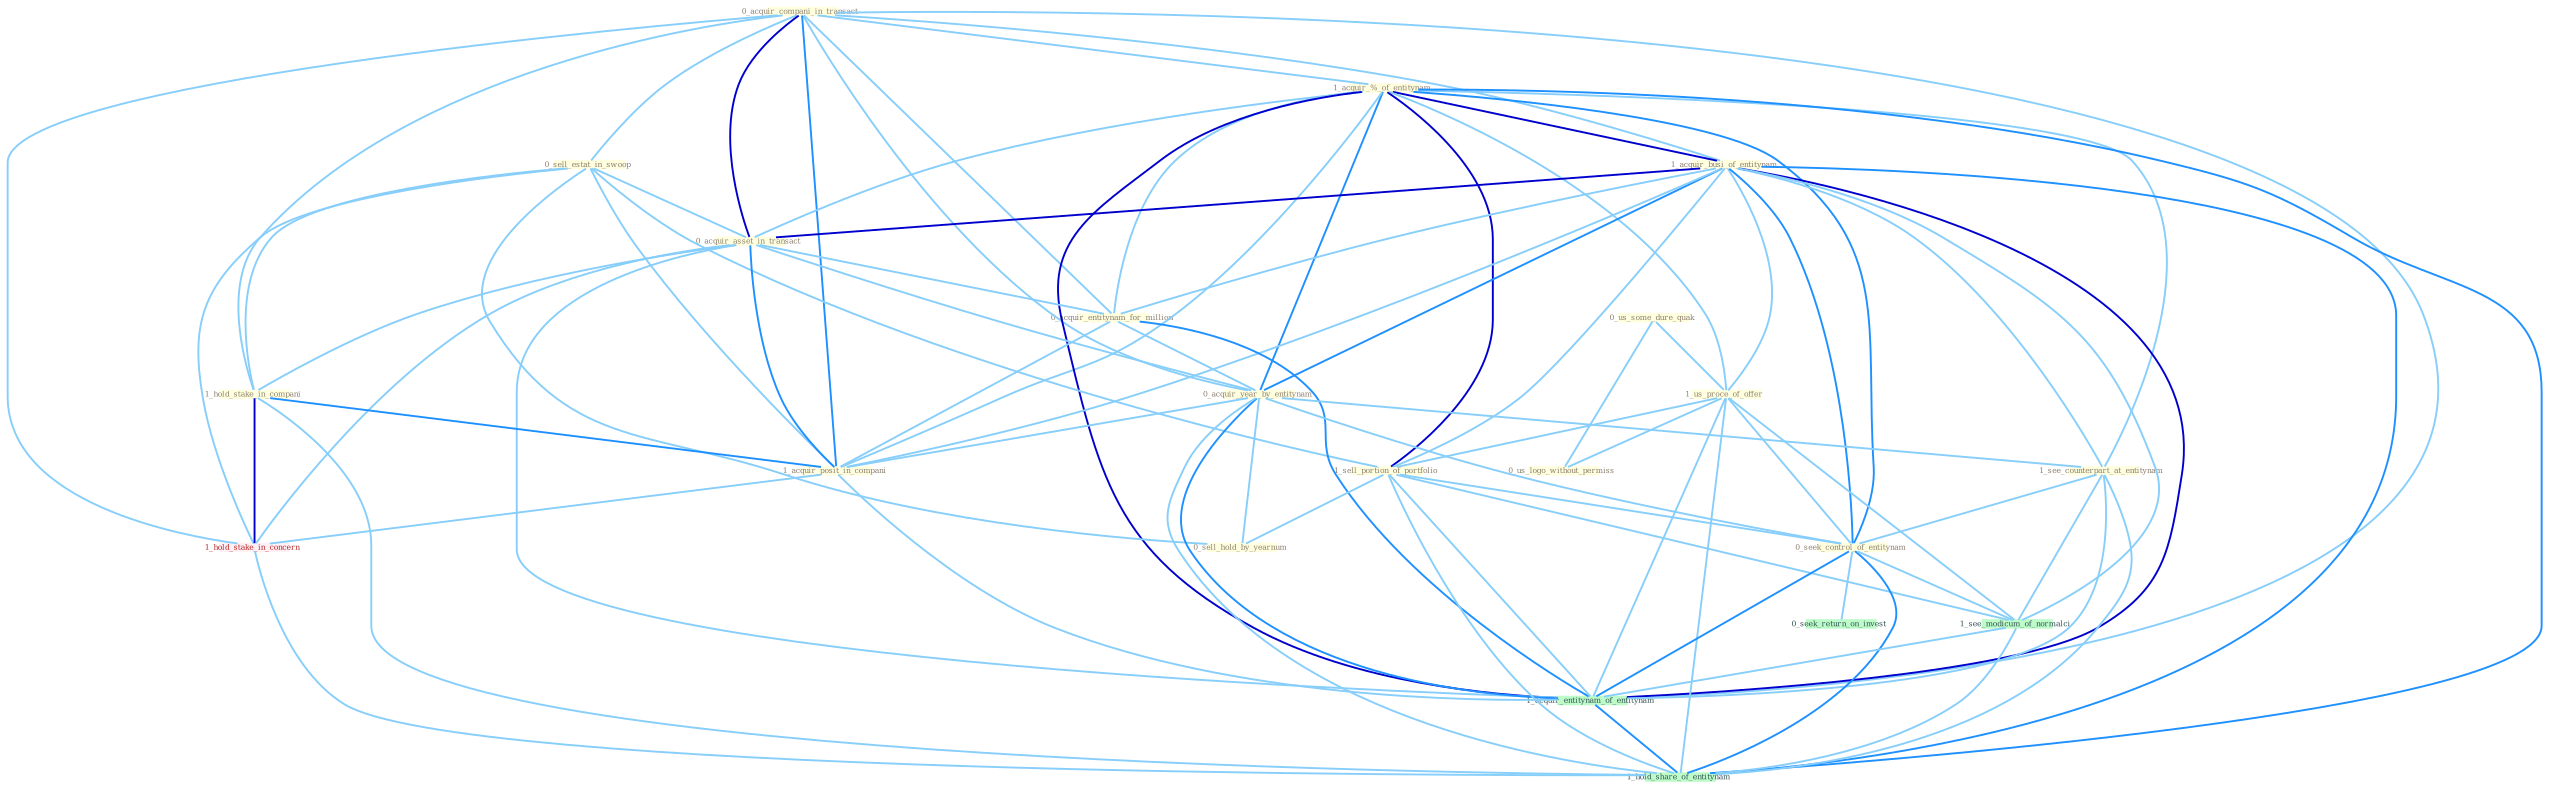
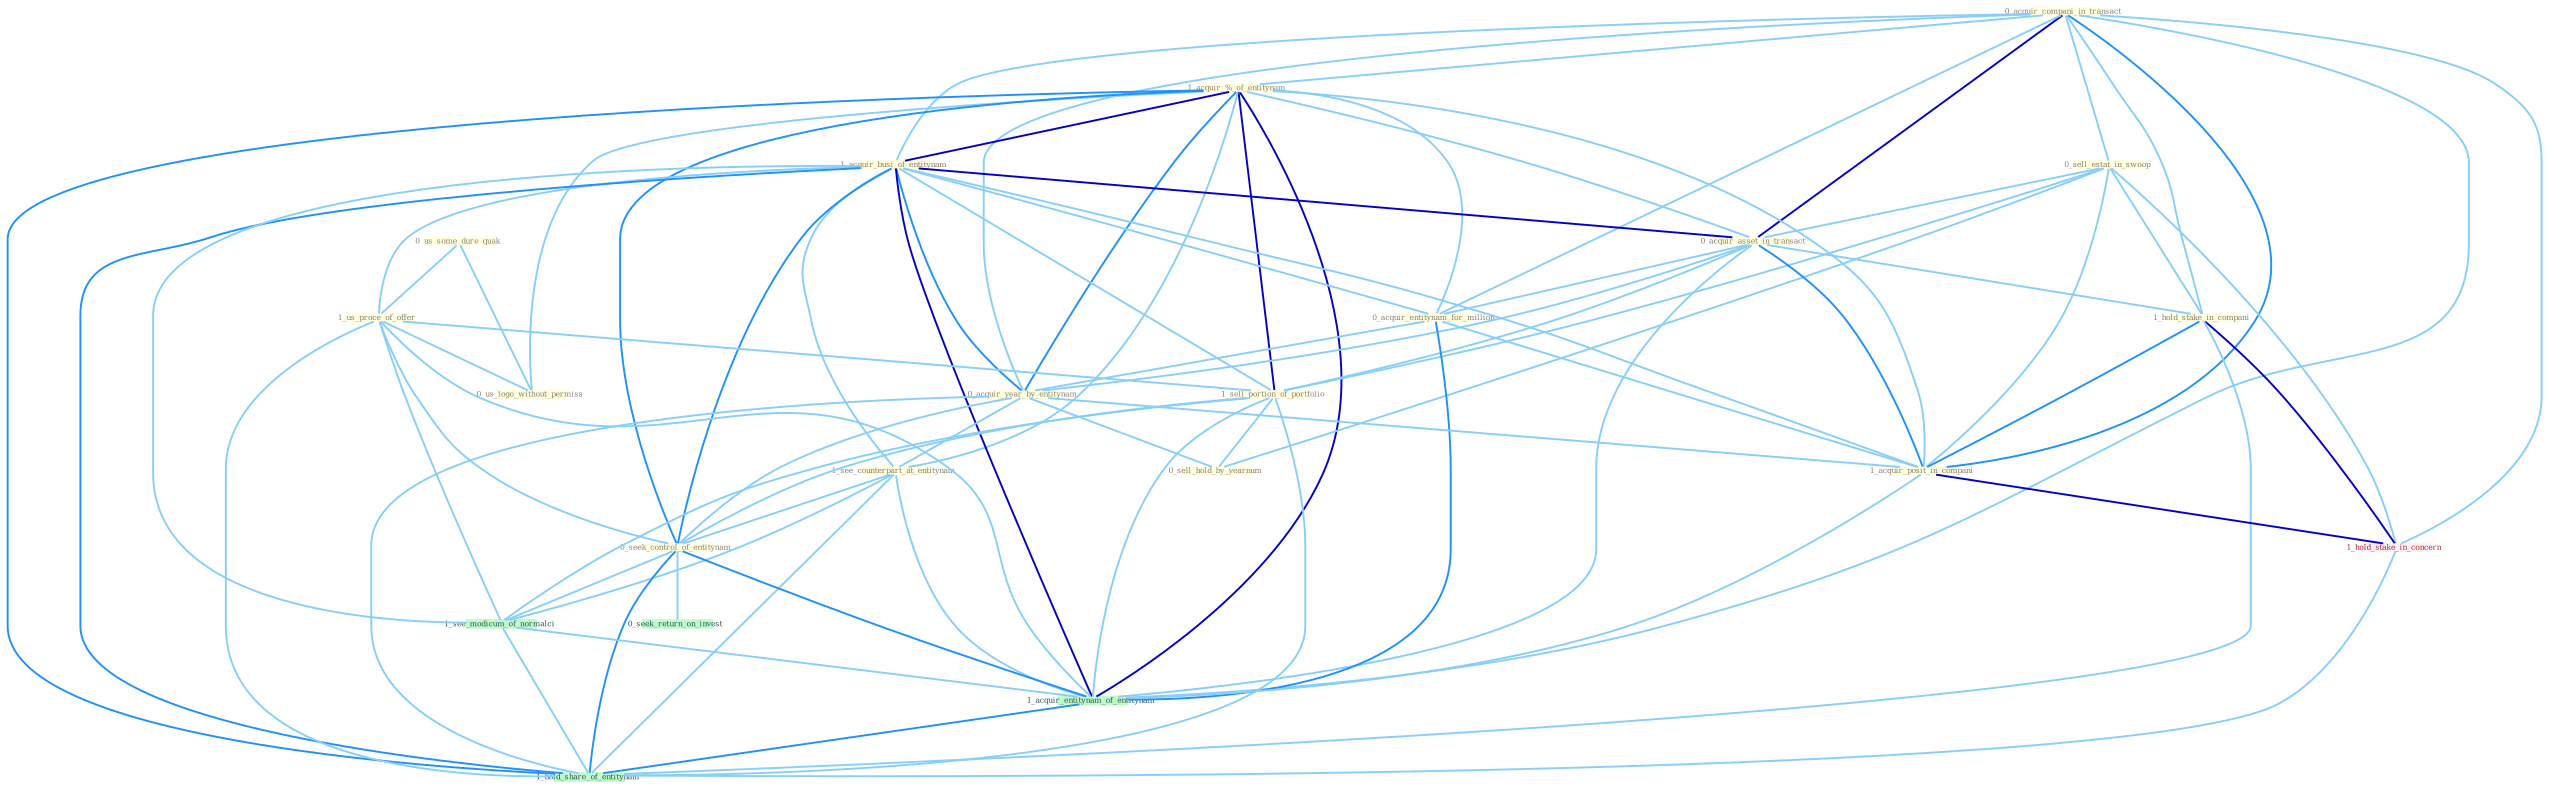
(1633, 233) -> (774, 123)
(457, 335) -> (1591, 308)
(545, 509) -> (2160, 509)
(1251, 611) -> none
